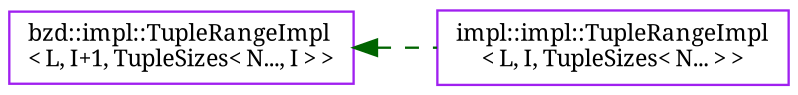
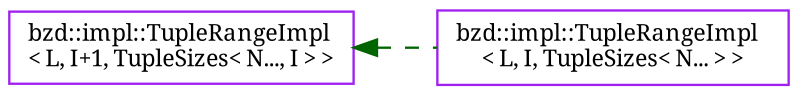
(613, 48) -> (613, 48)
